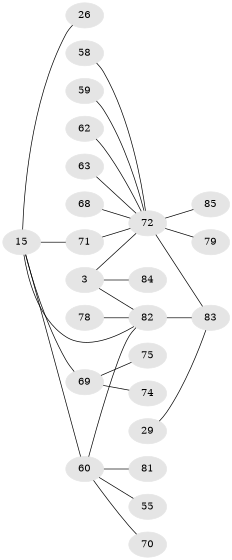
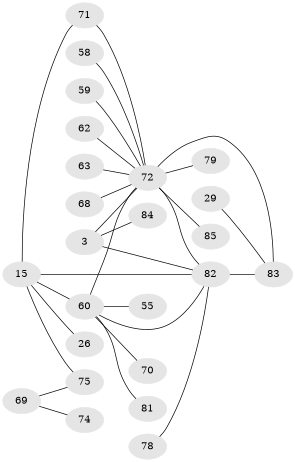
none -> (179, 226)
none -> (111, 240)
(51, 330) -> (47, 331)
